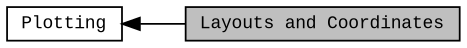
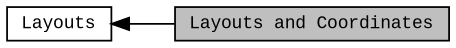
(65, 24) -> (59, 24)
